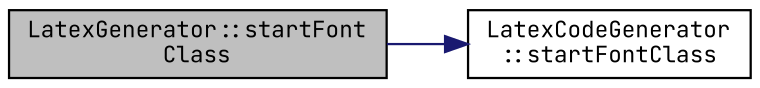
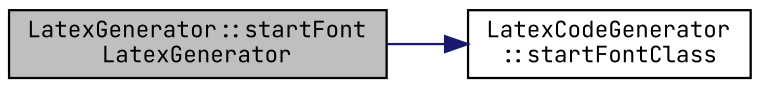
(198, 44) -> (198, 44)
